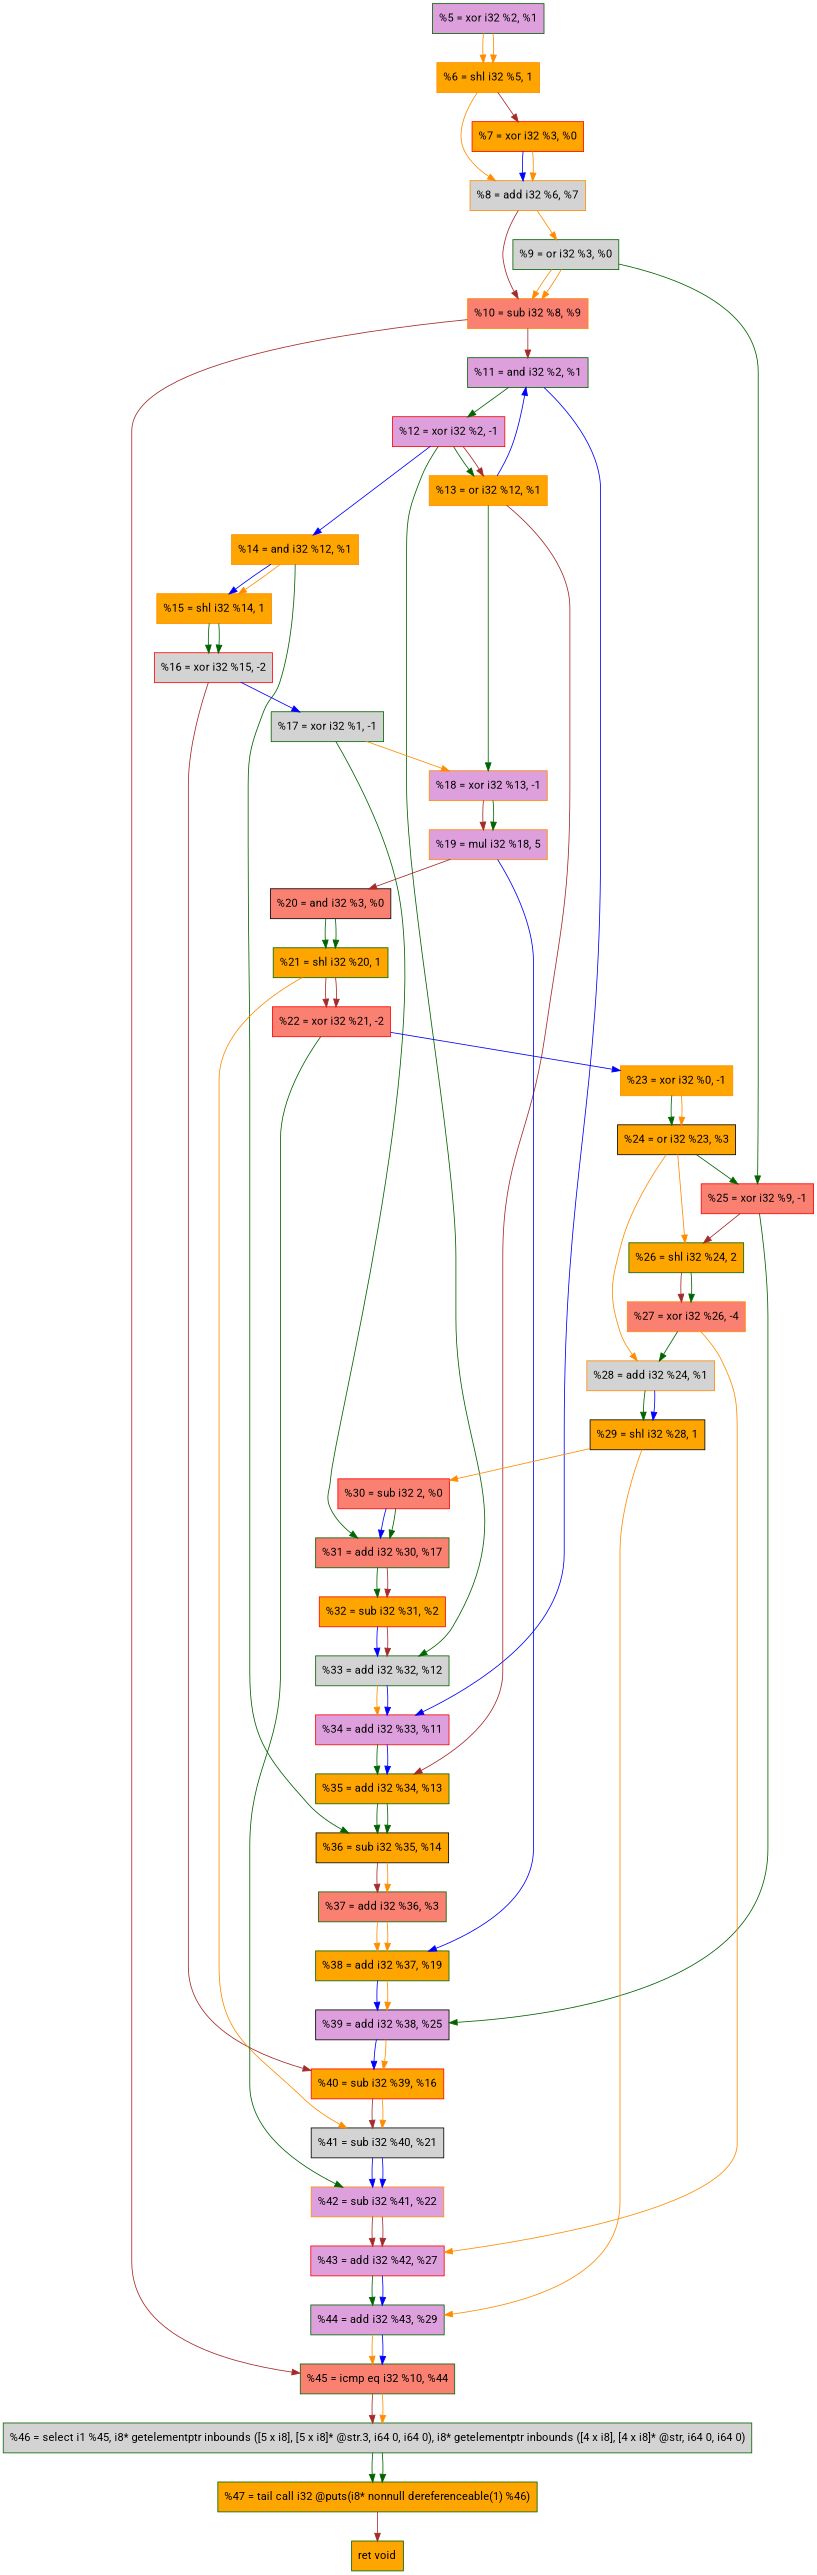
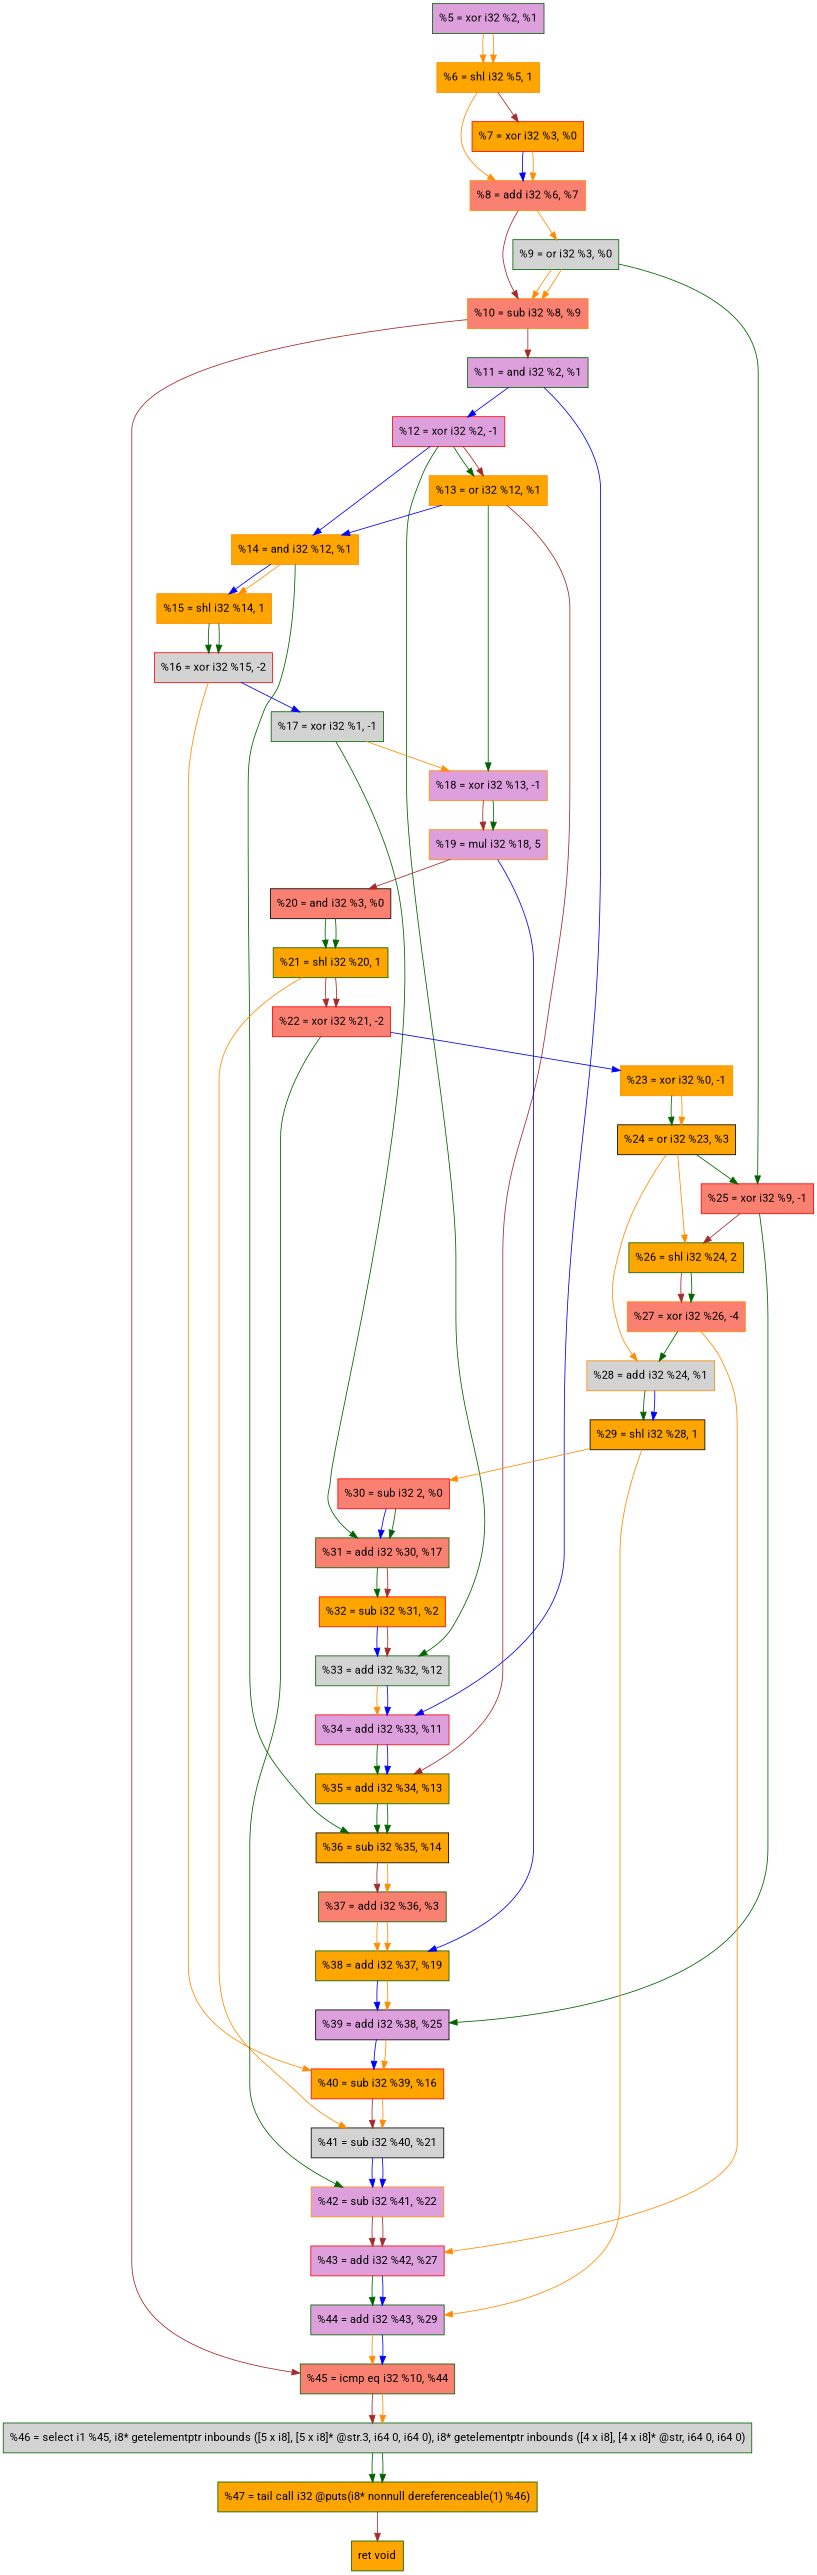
(528, 196) -> (528, 196)
(491, 400) -> (491, 400)
(515, 437) -> (396, 519)
(188, 1405) -> (188, 1405)
